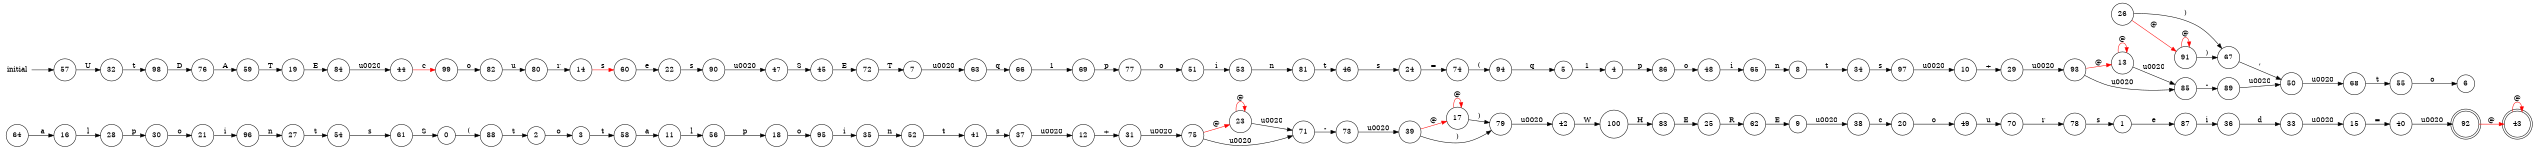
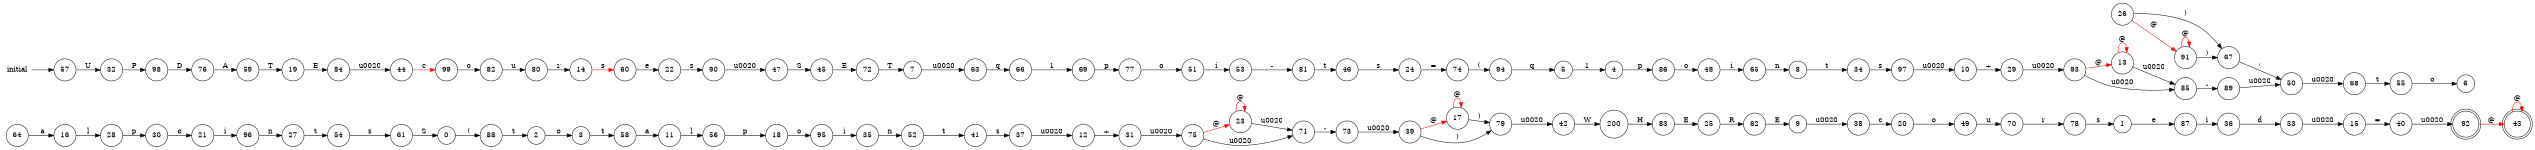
(134, 66) -> (134, 66)
(1272, 66) -> (1272, 66)
(1614, 124) -> (1614, 124)
